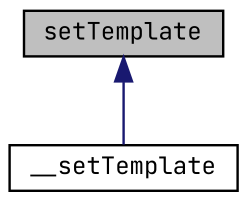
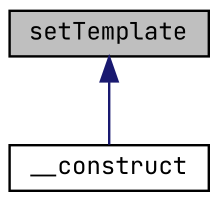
(124, 168) -> (109, 168)
